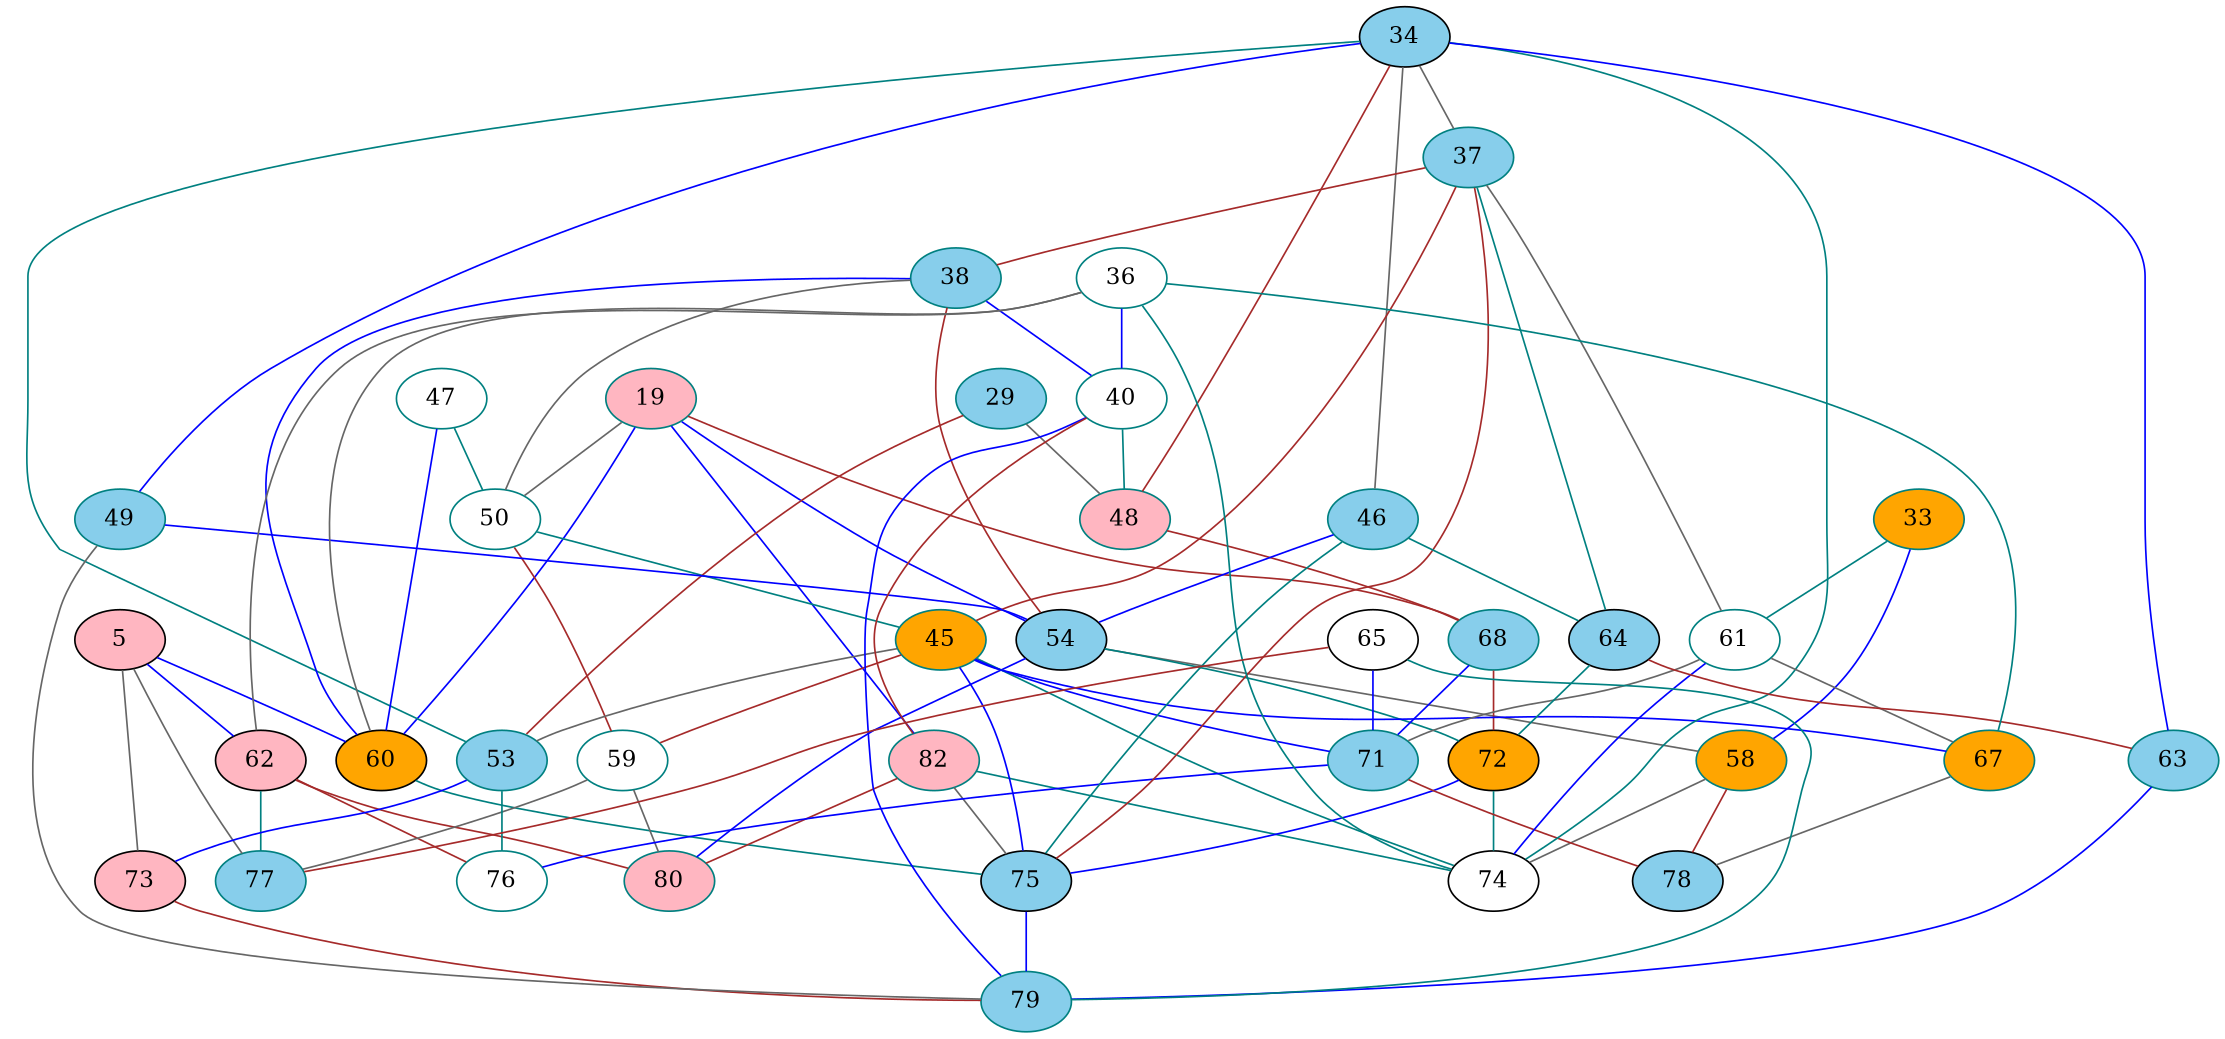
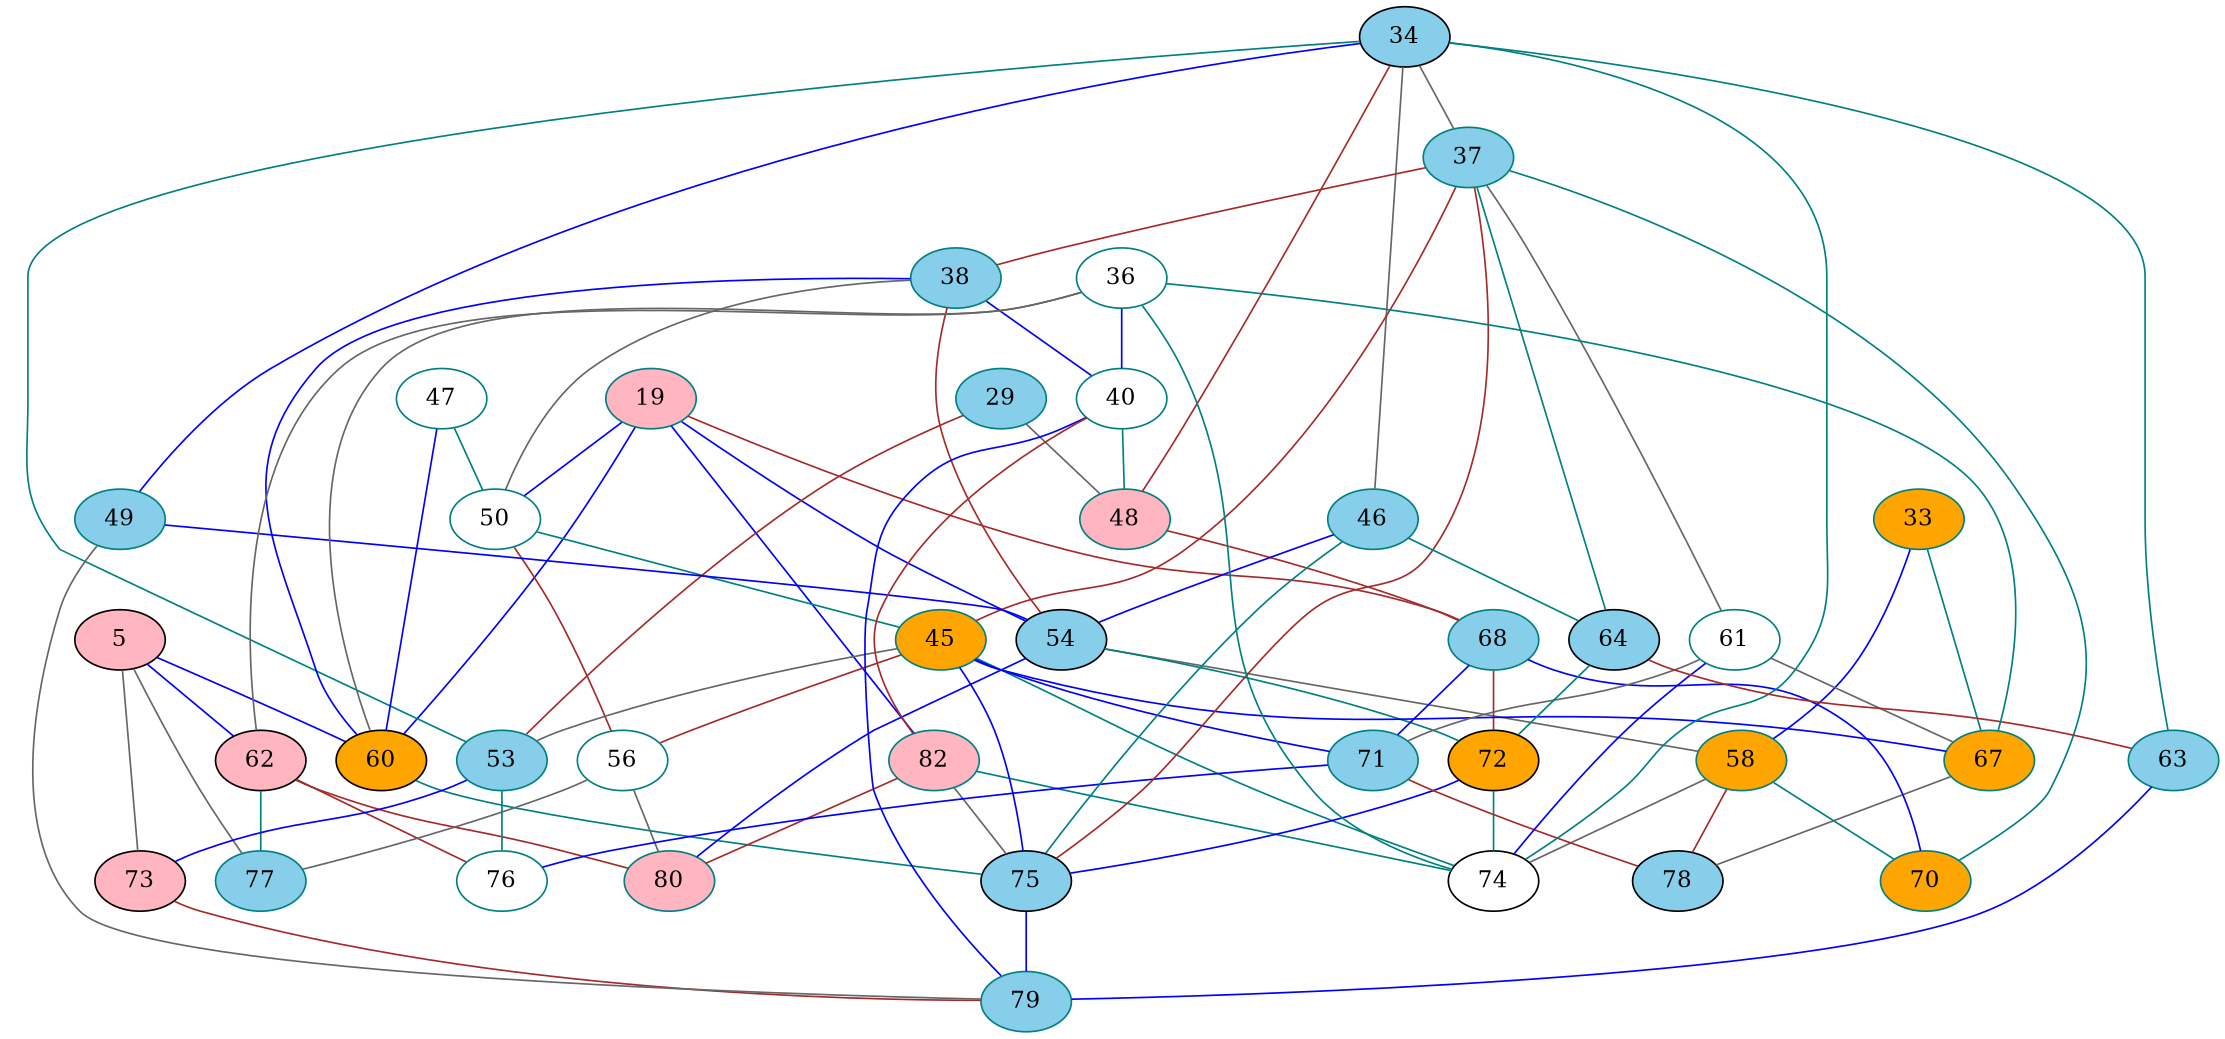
(2041, 173) -> (2041, 173)
(573, 459) -> (573, 459)
(1839, 572) -> (1954, 640)
(1373, 640) -> none
(623, 760) -> (623, 760)
none -> (1926, 881)
